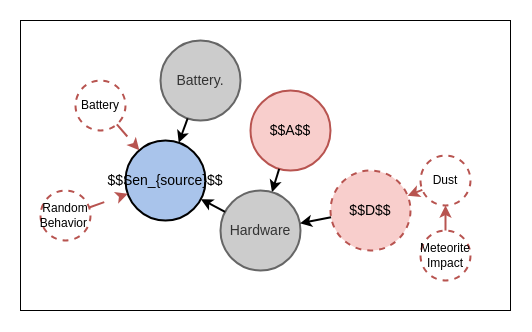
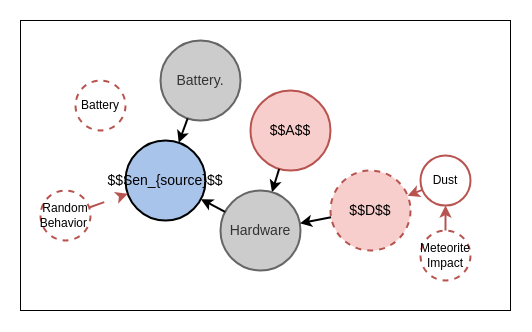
(125, 134) -> none
(446, 181) -> (446, 181)
